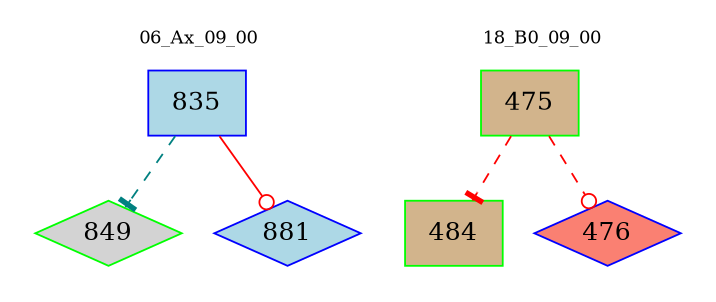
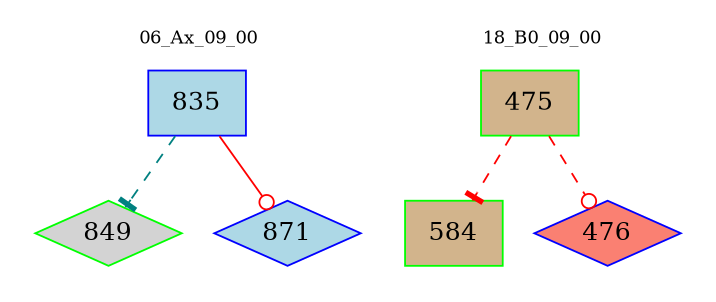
(288, 233) -> (288, 233)
(454, 233) -> (454, 233)
